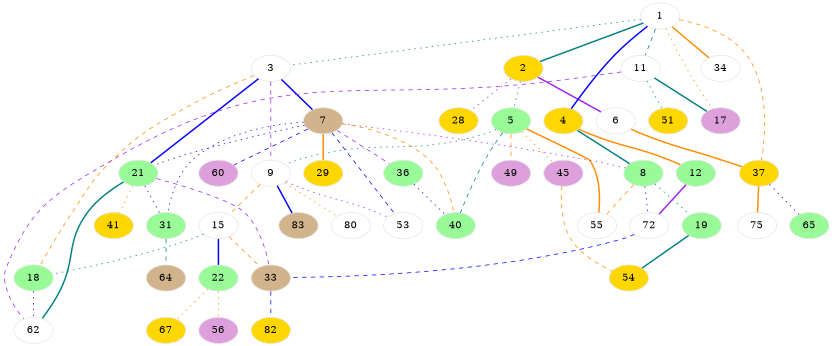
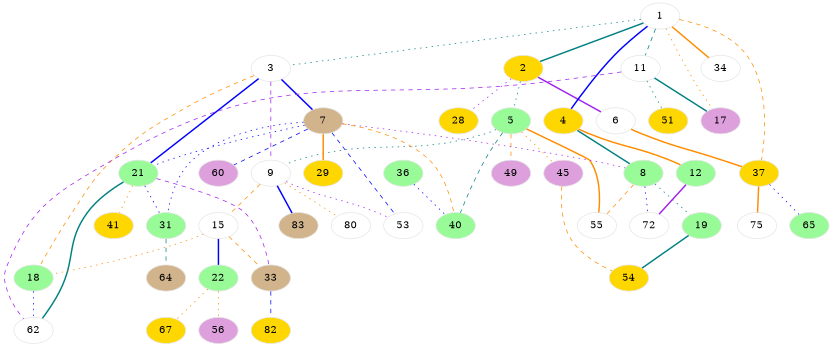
(358, 144) -> none
(129, 257) -> (129, 257)
(464, 268) -> none
